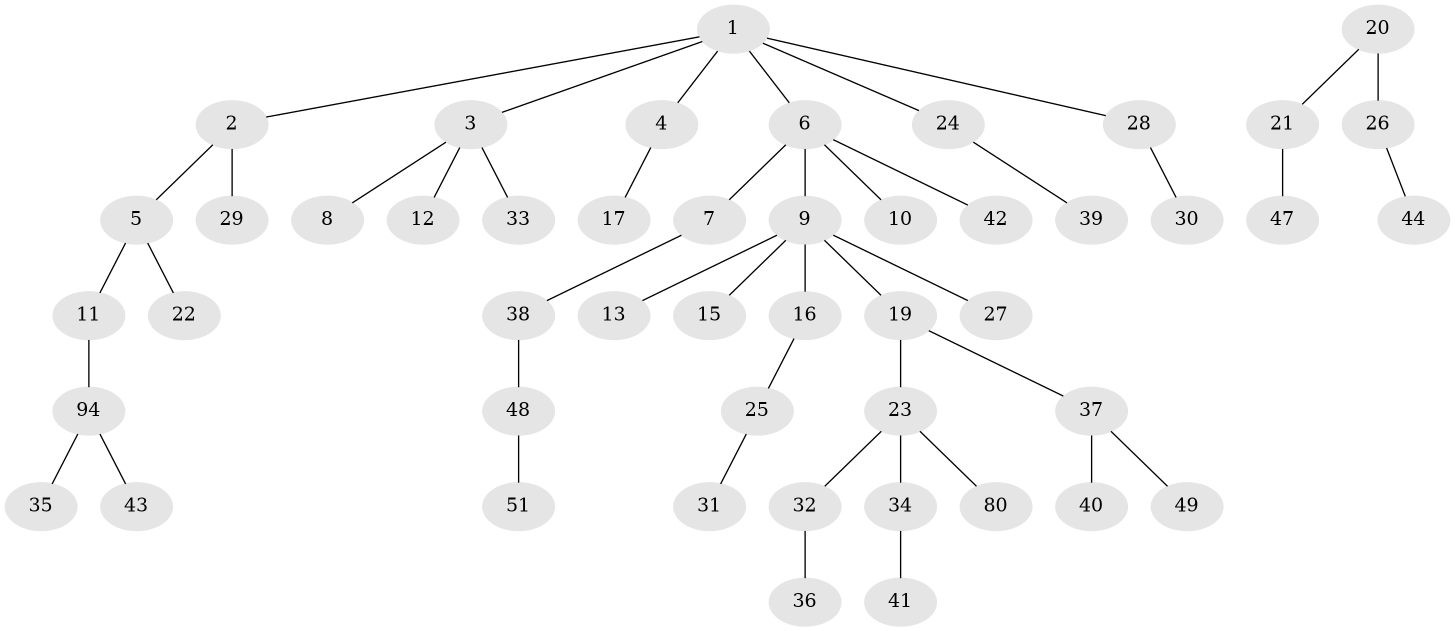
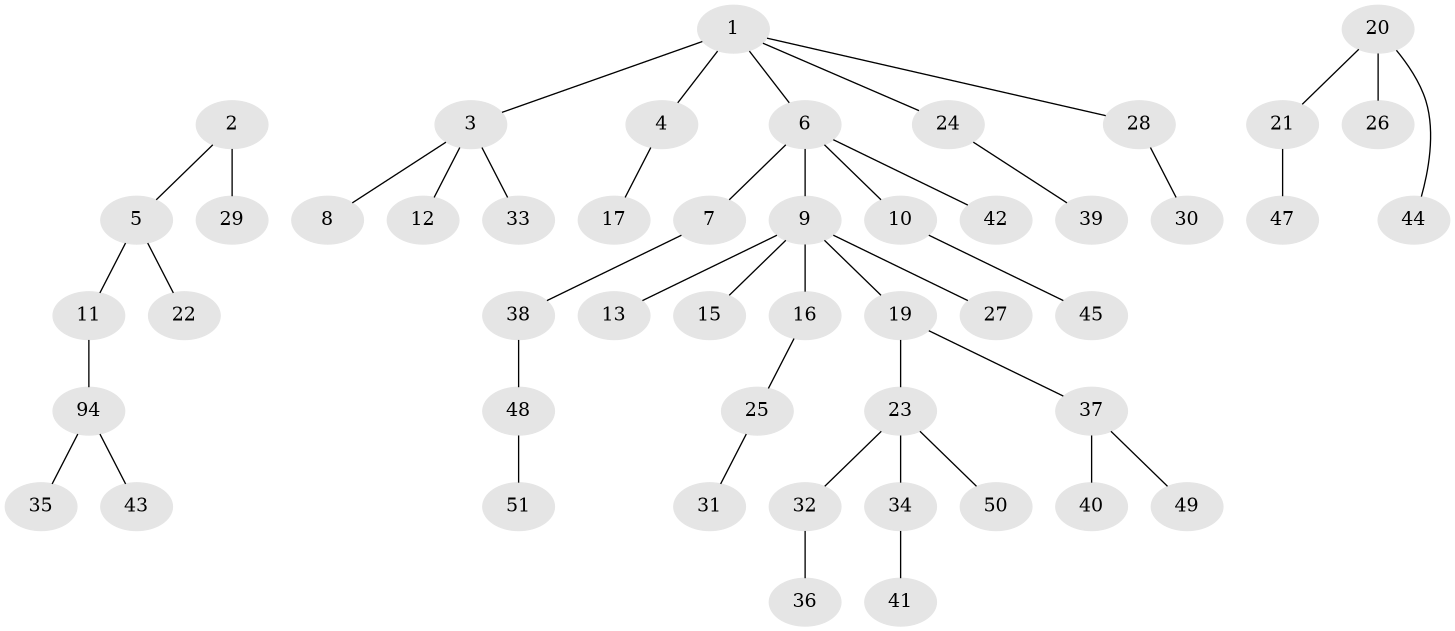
(483, 77) -> none
(1396, 172) -> (1430, 120)
none -> (1092, 316)
(996, 507) -> (996, 507)
